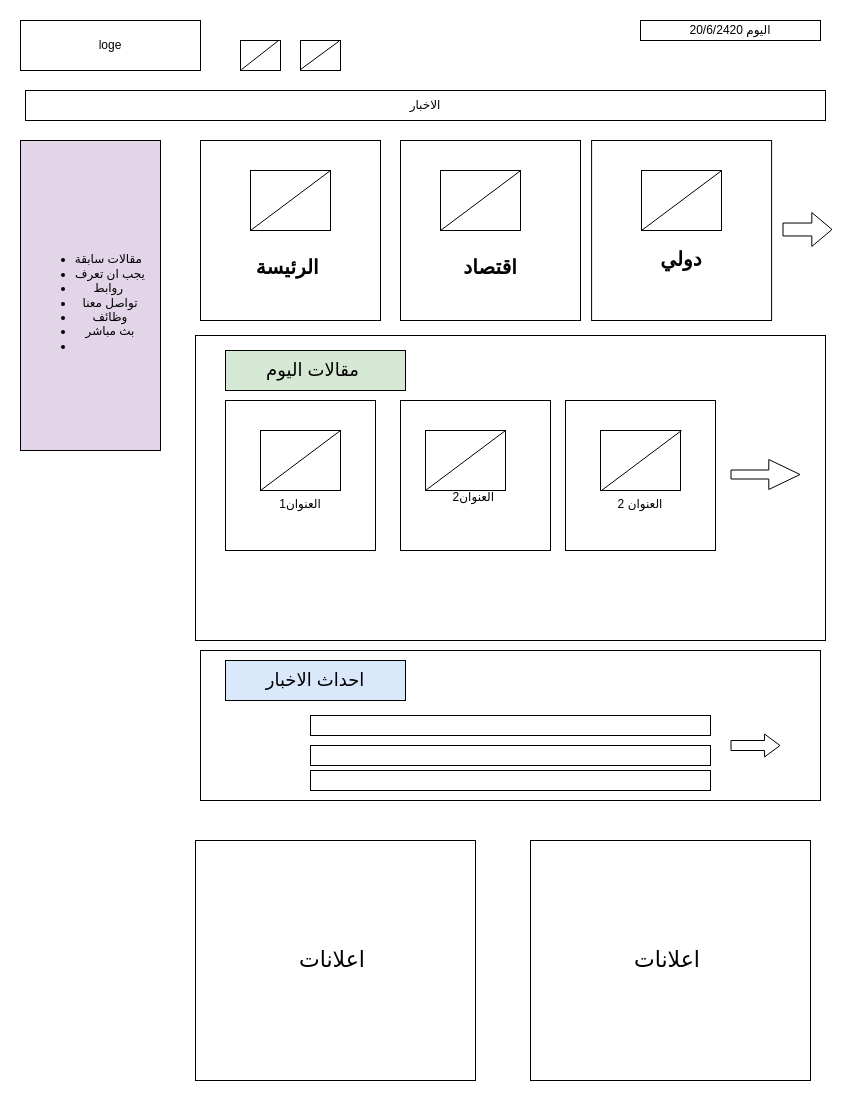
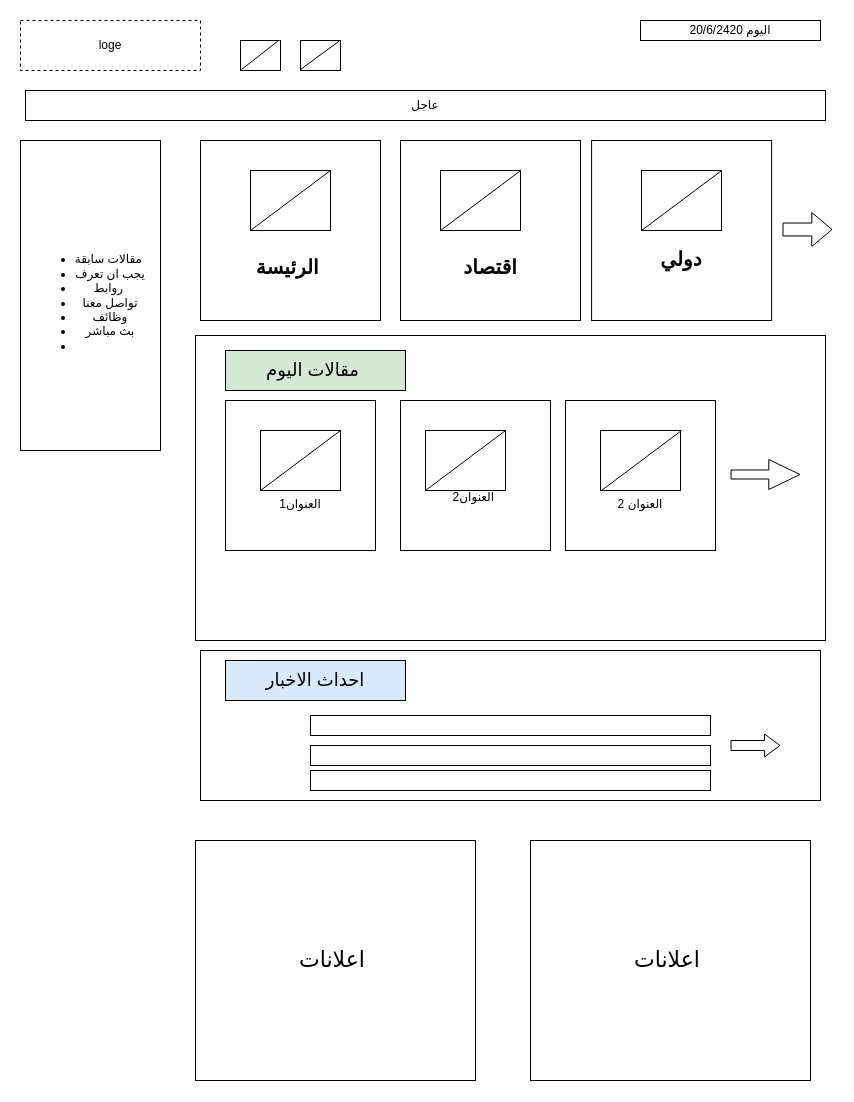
(111, 46) -> (111, 46)
(426, 106) -> (426, 106)
(91, 296) -> (91, 296)
